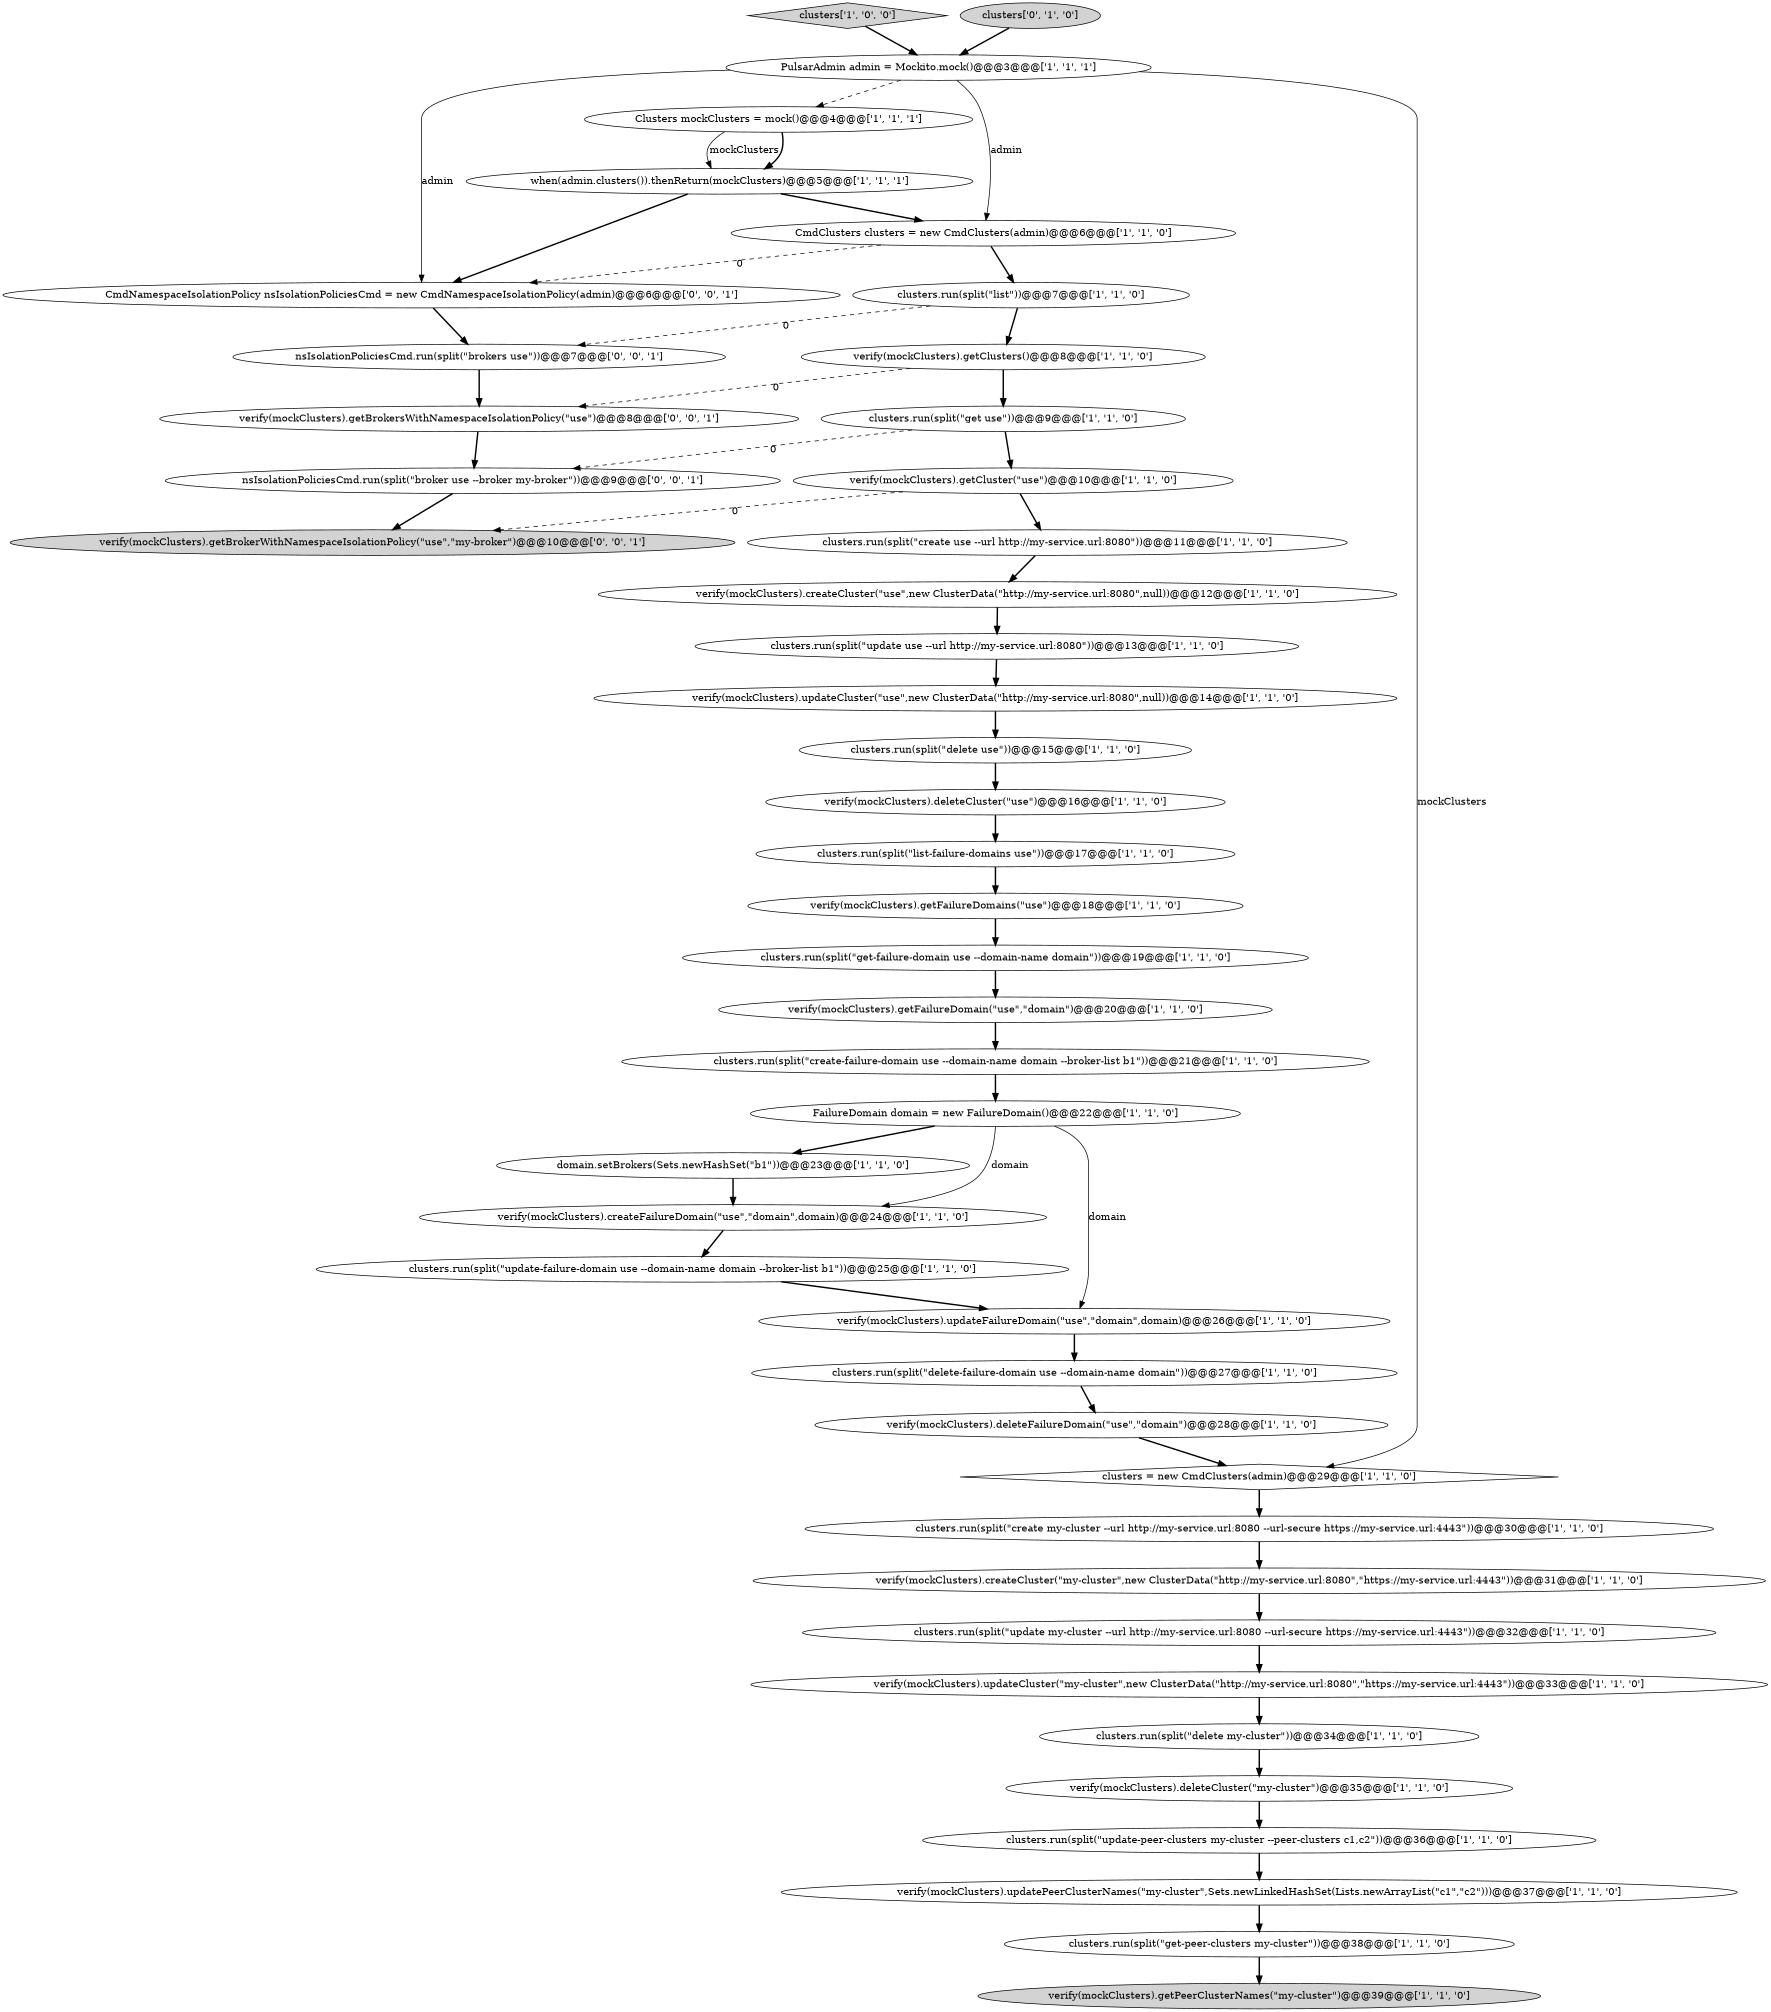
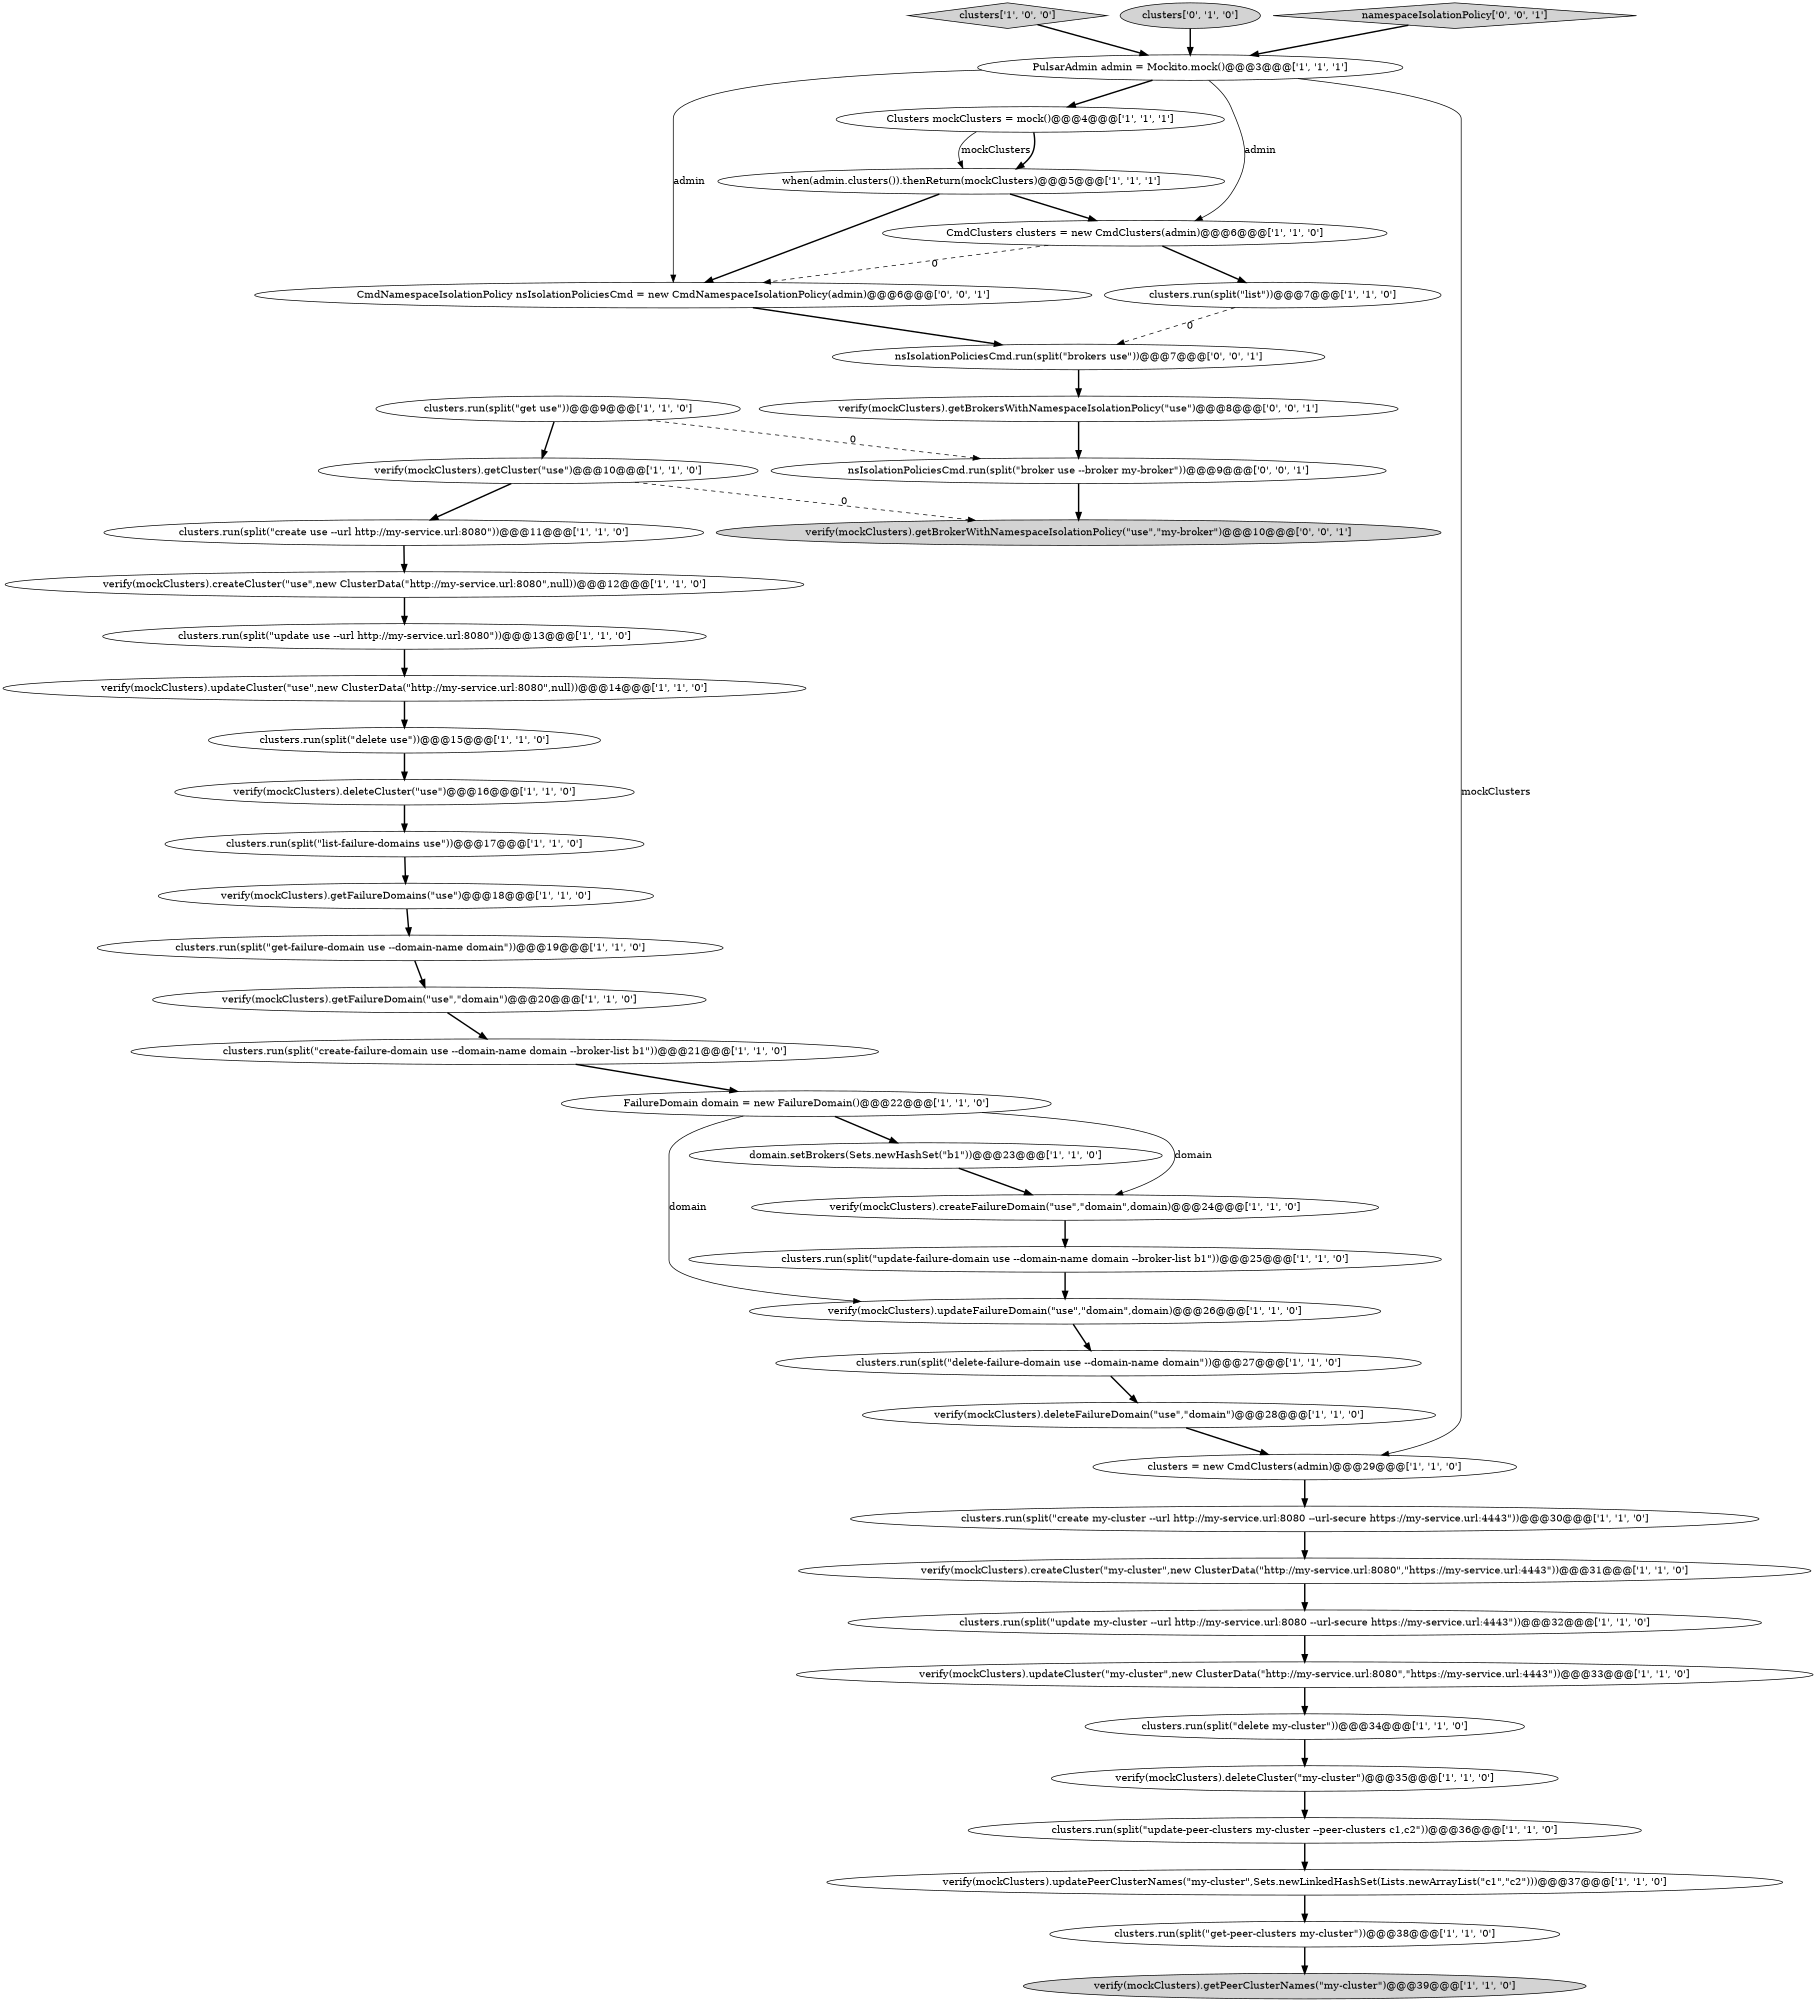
none -> (1455, 16)
(862, 92) -> (1114, 92)
(1003, 357) -> none
(1259, 1477) -> (1305, 1467)
